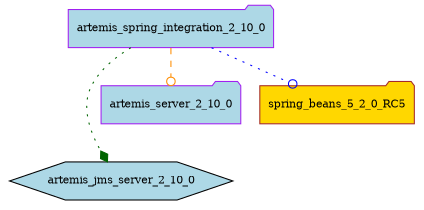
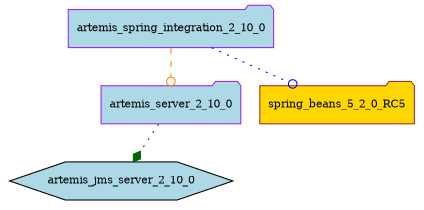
(89, 92) -> (150, 138)
